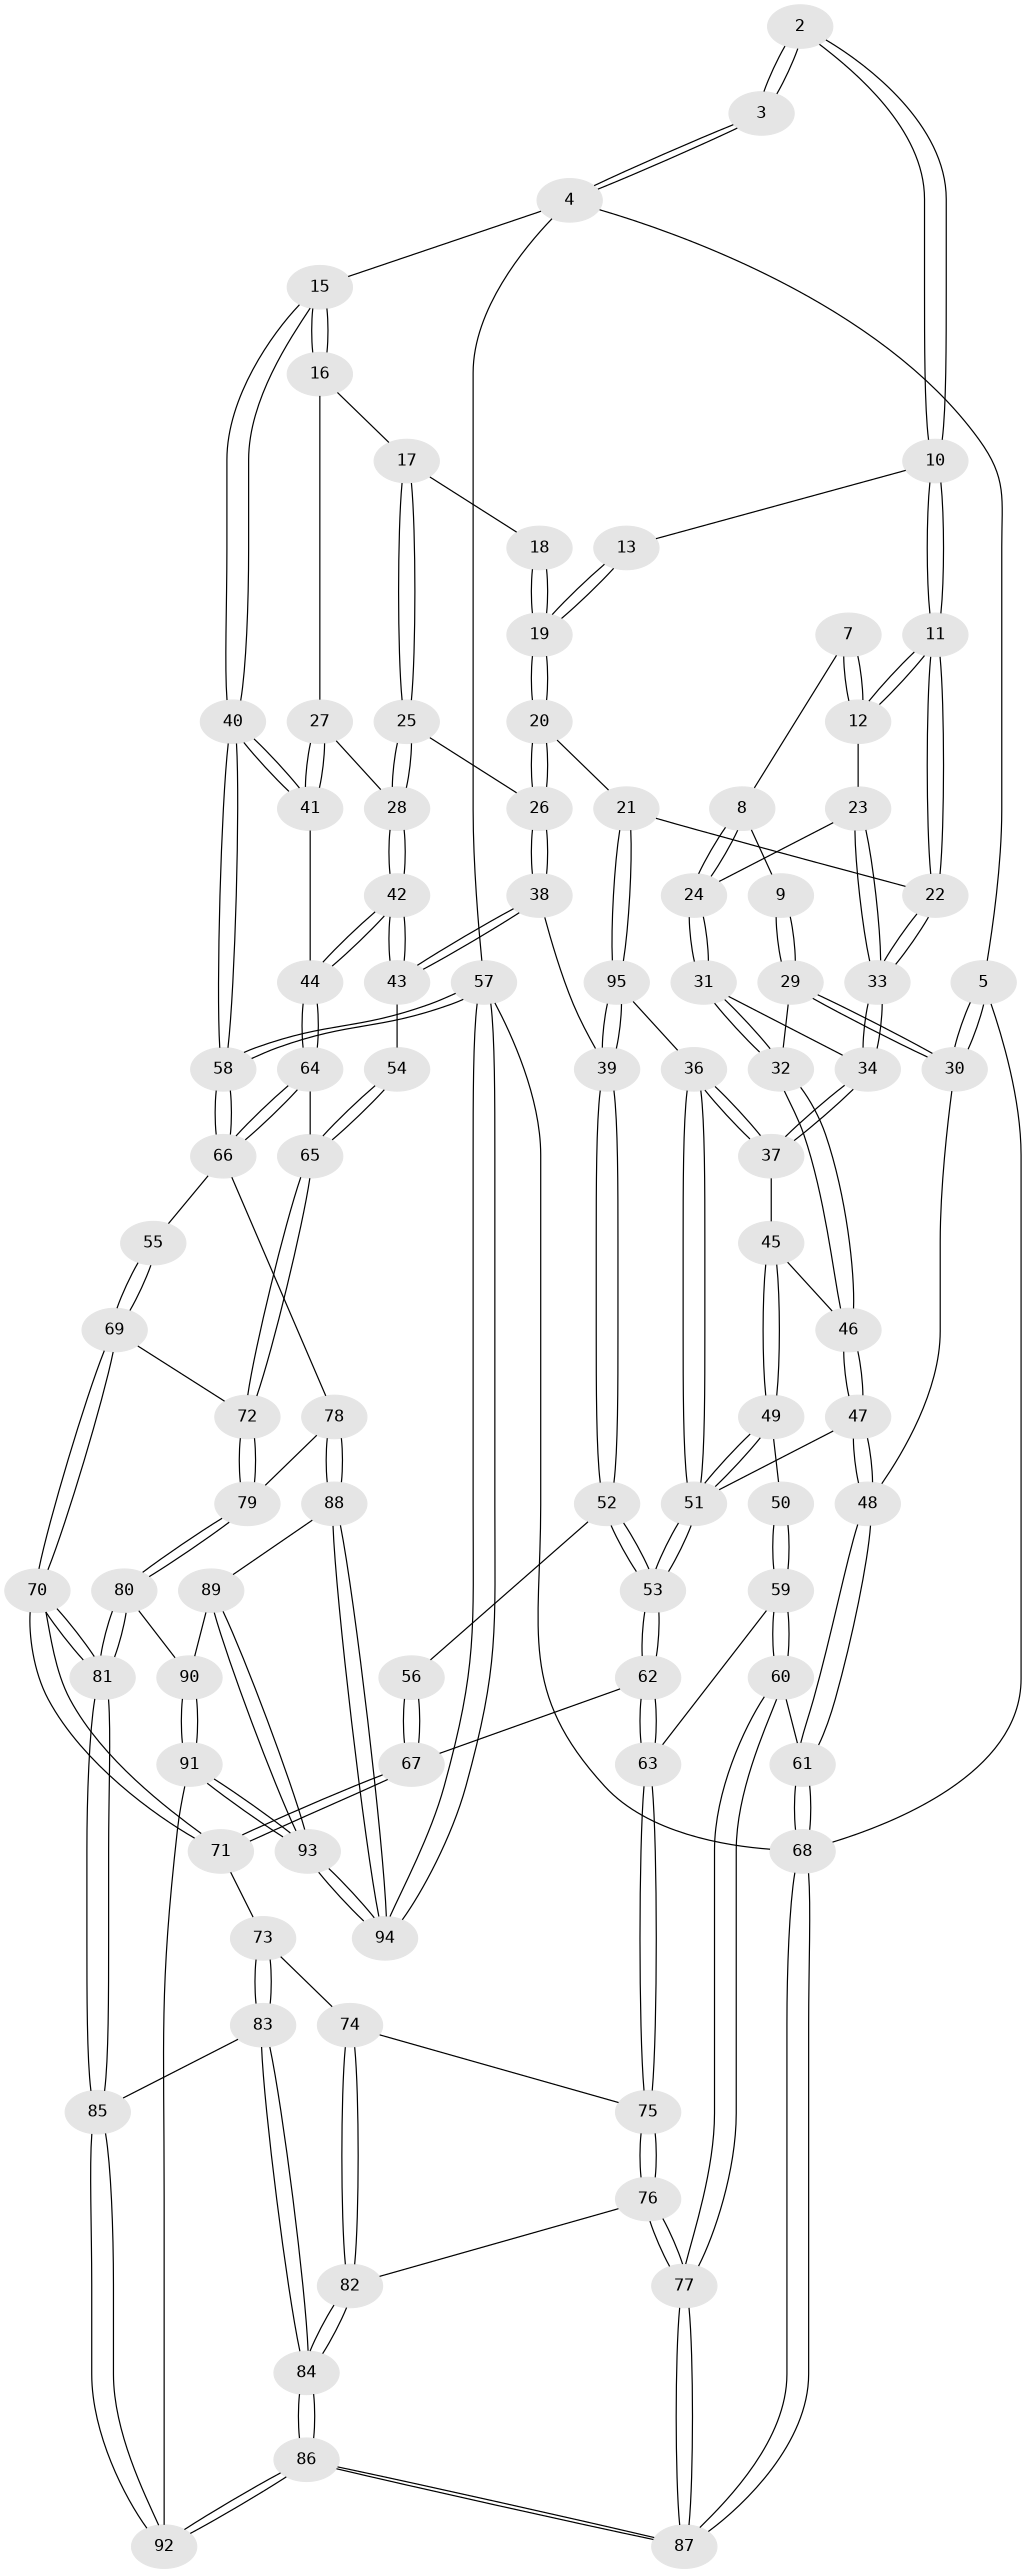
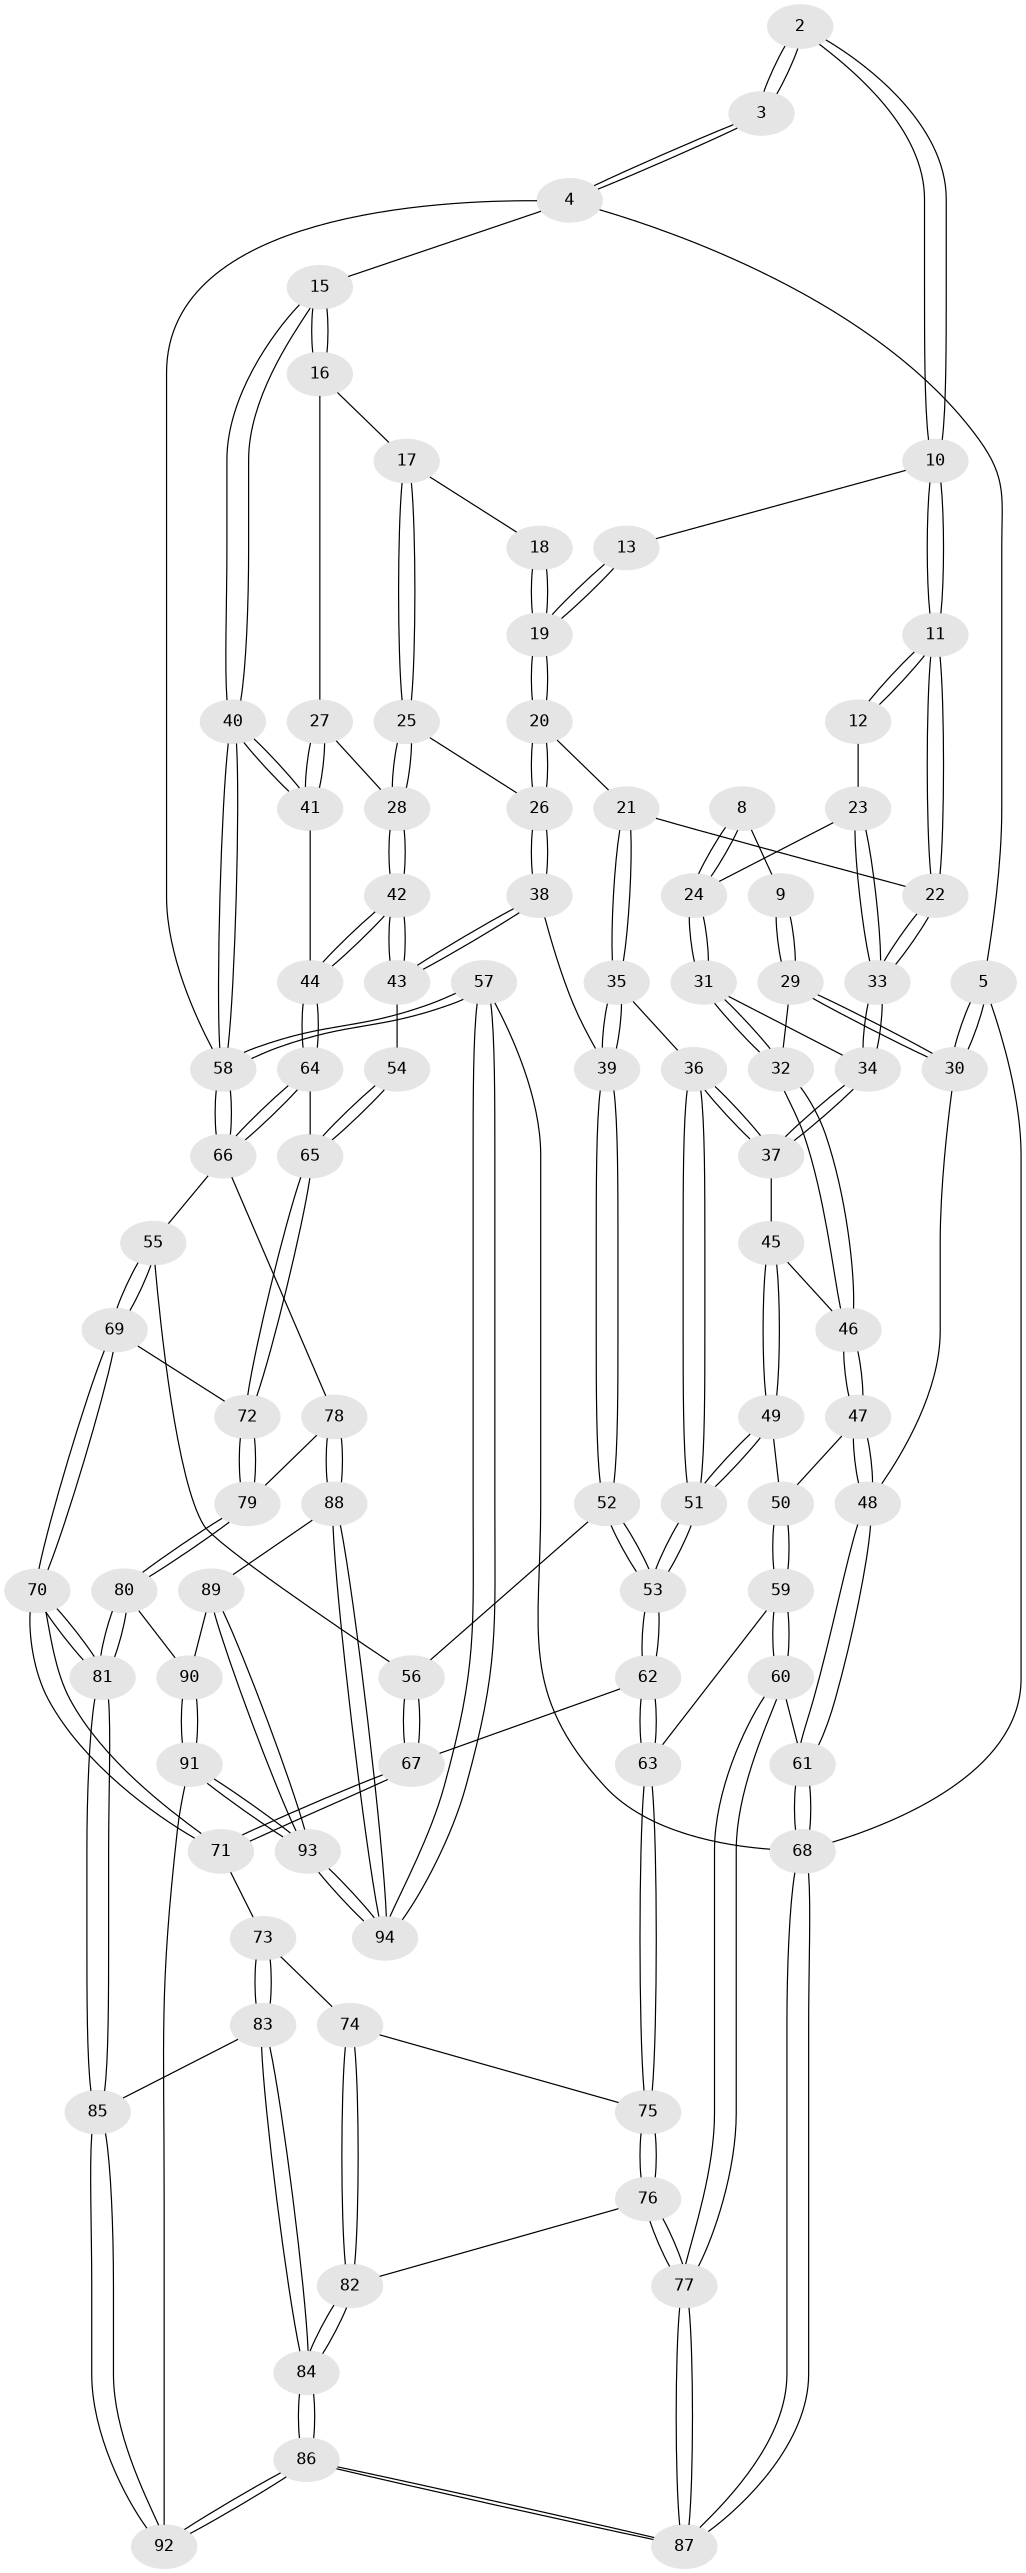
(473, 578) -> (167, 491)
(848, 635) -> none
(617, 982) -> (617, 982)
(785, 1456) -> (820, 1460)
none -> (196, 1509)
